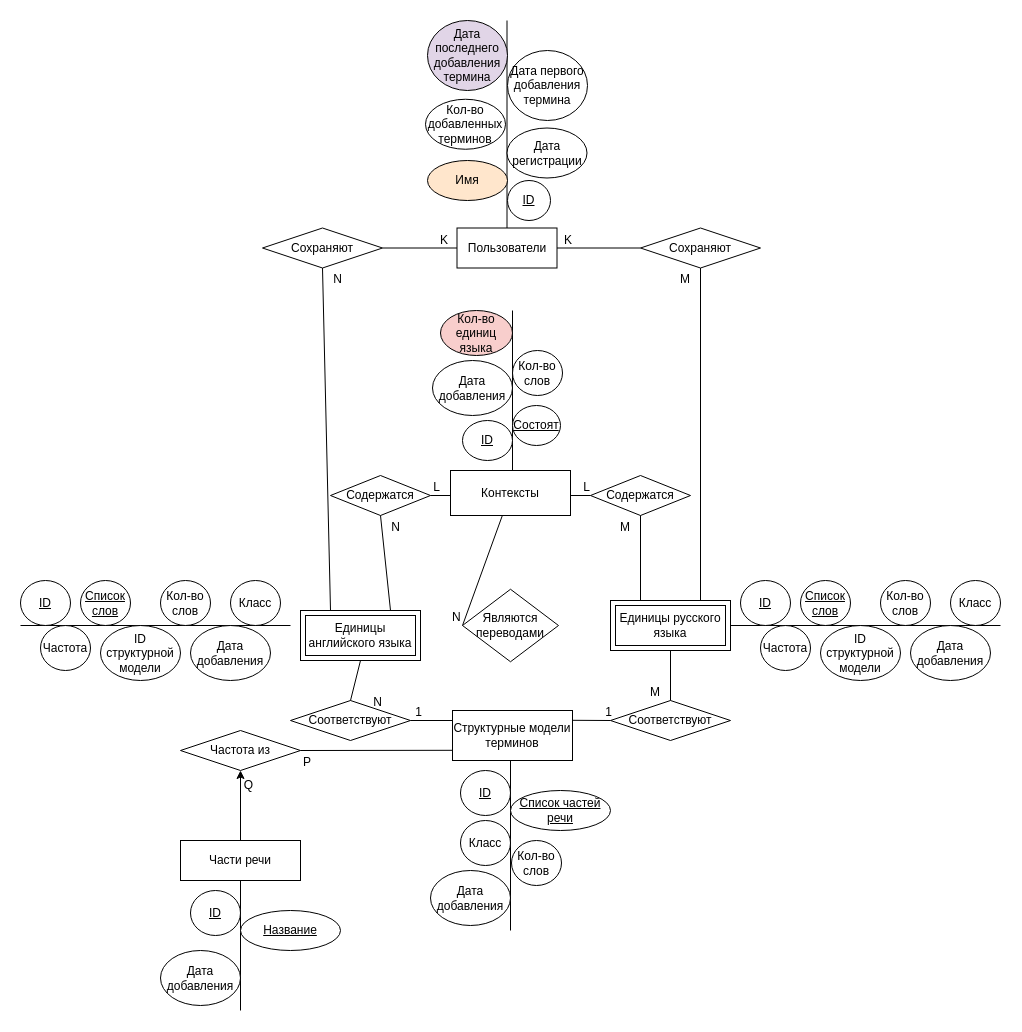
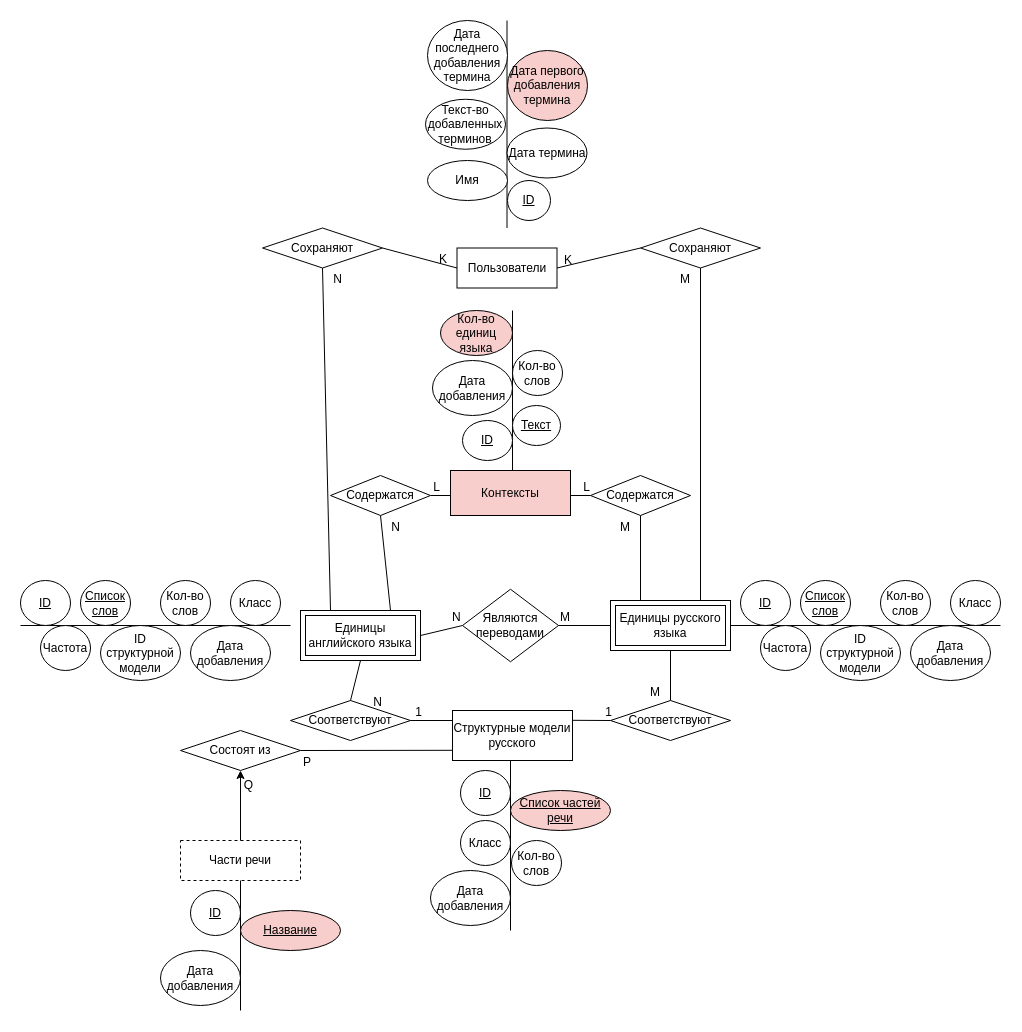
(468, 56) -> (468, 56)
(548, 86) -> (548, 86)
(466, 125) -> (466, 125)
(548, 154) -> (548, 154)
(468, 181) -> (468, 181)
(507, 248) -> (507, 268)
(537, 426) -> (537, 426)
(511, 493) -> (511, 493)
(482, 571) -> (442, 630)
none -> (585, 626)
(513, 736) -> (513, 736)
(241, 751) -> (241, 751)
(561, 811) -> (561, 811)
(241, 861) -> (241, 861)
(291, 931) -> (291, 931)
